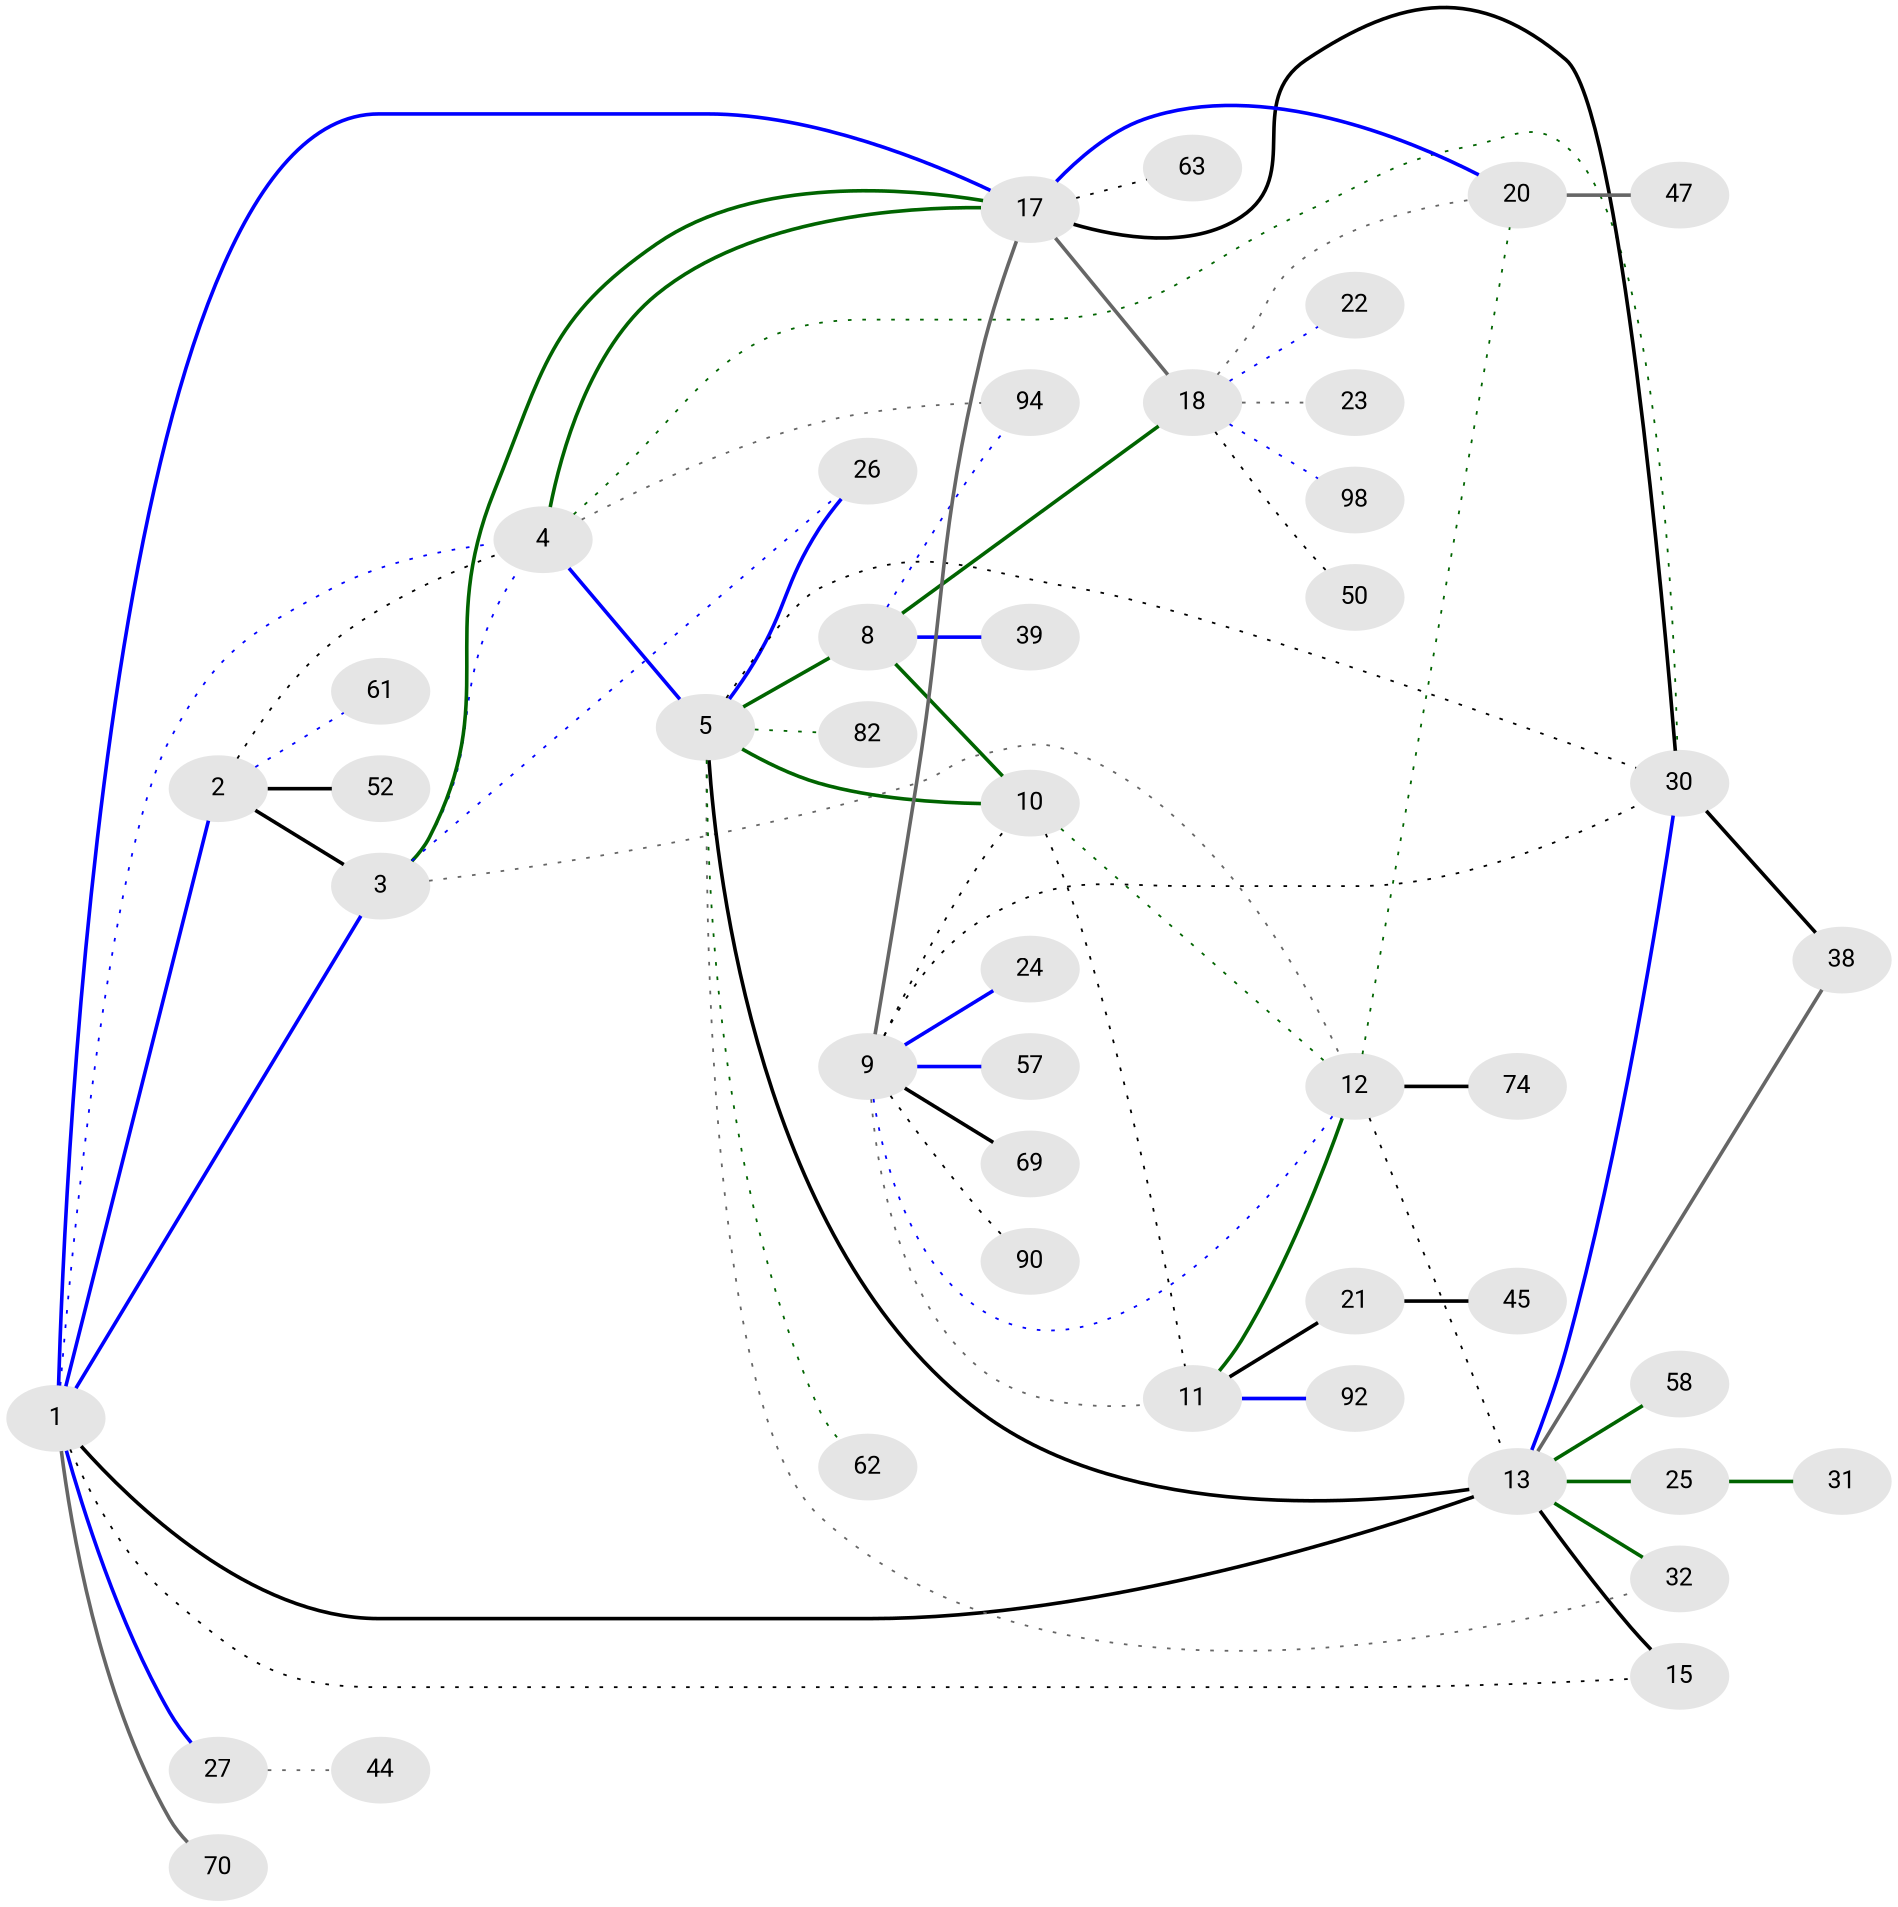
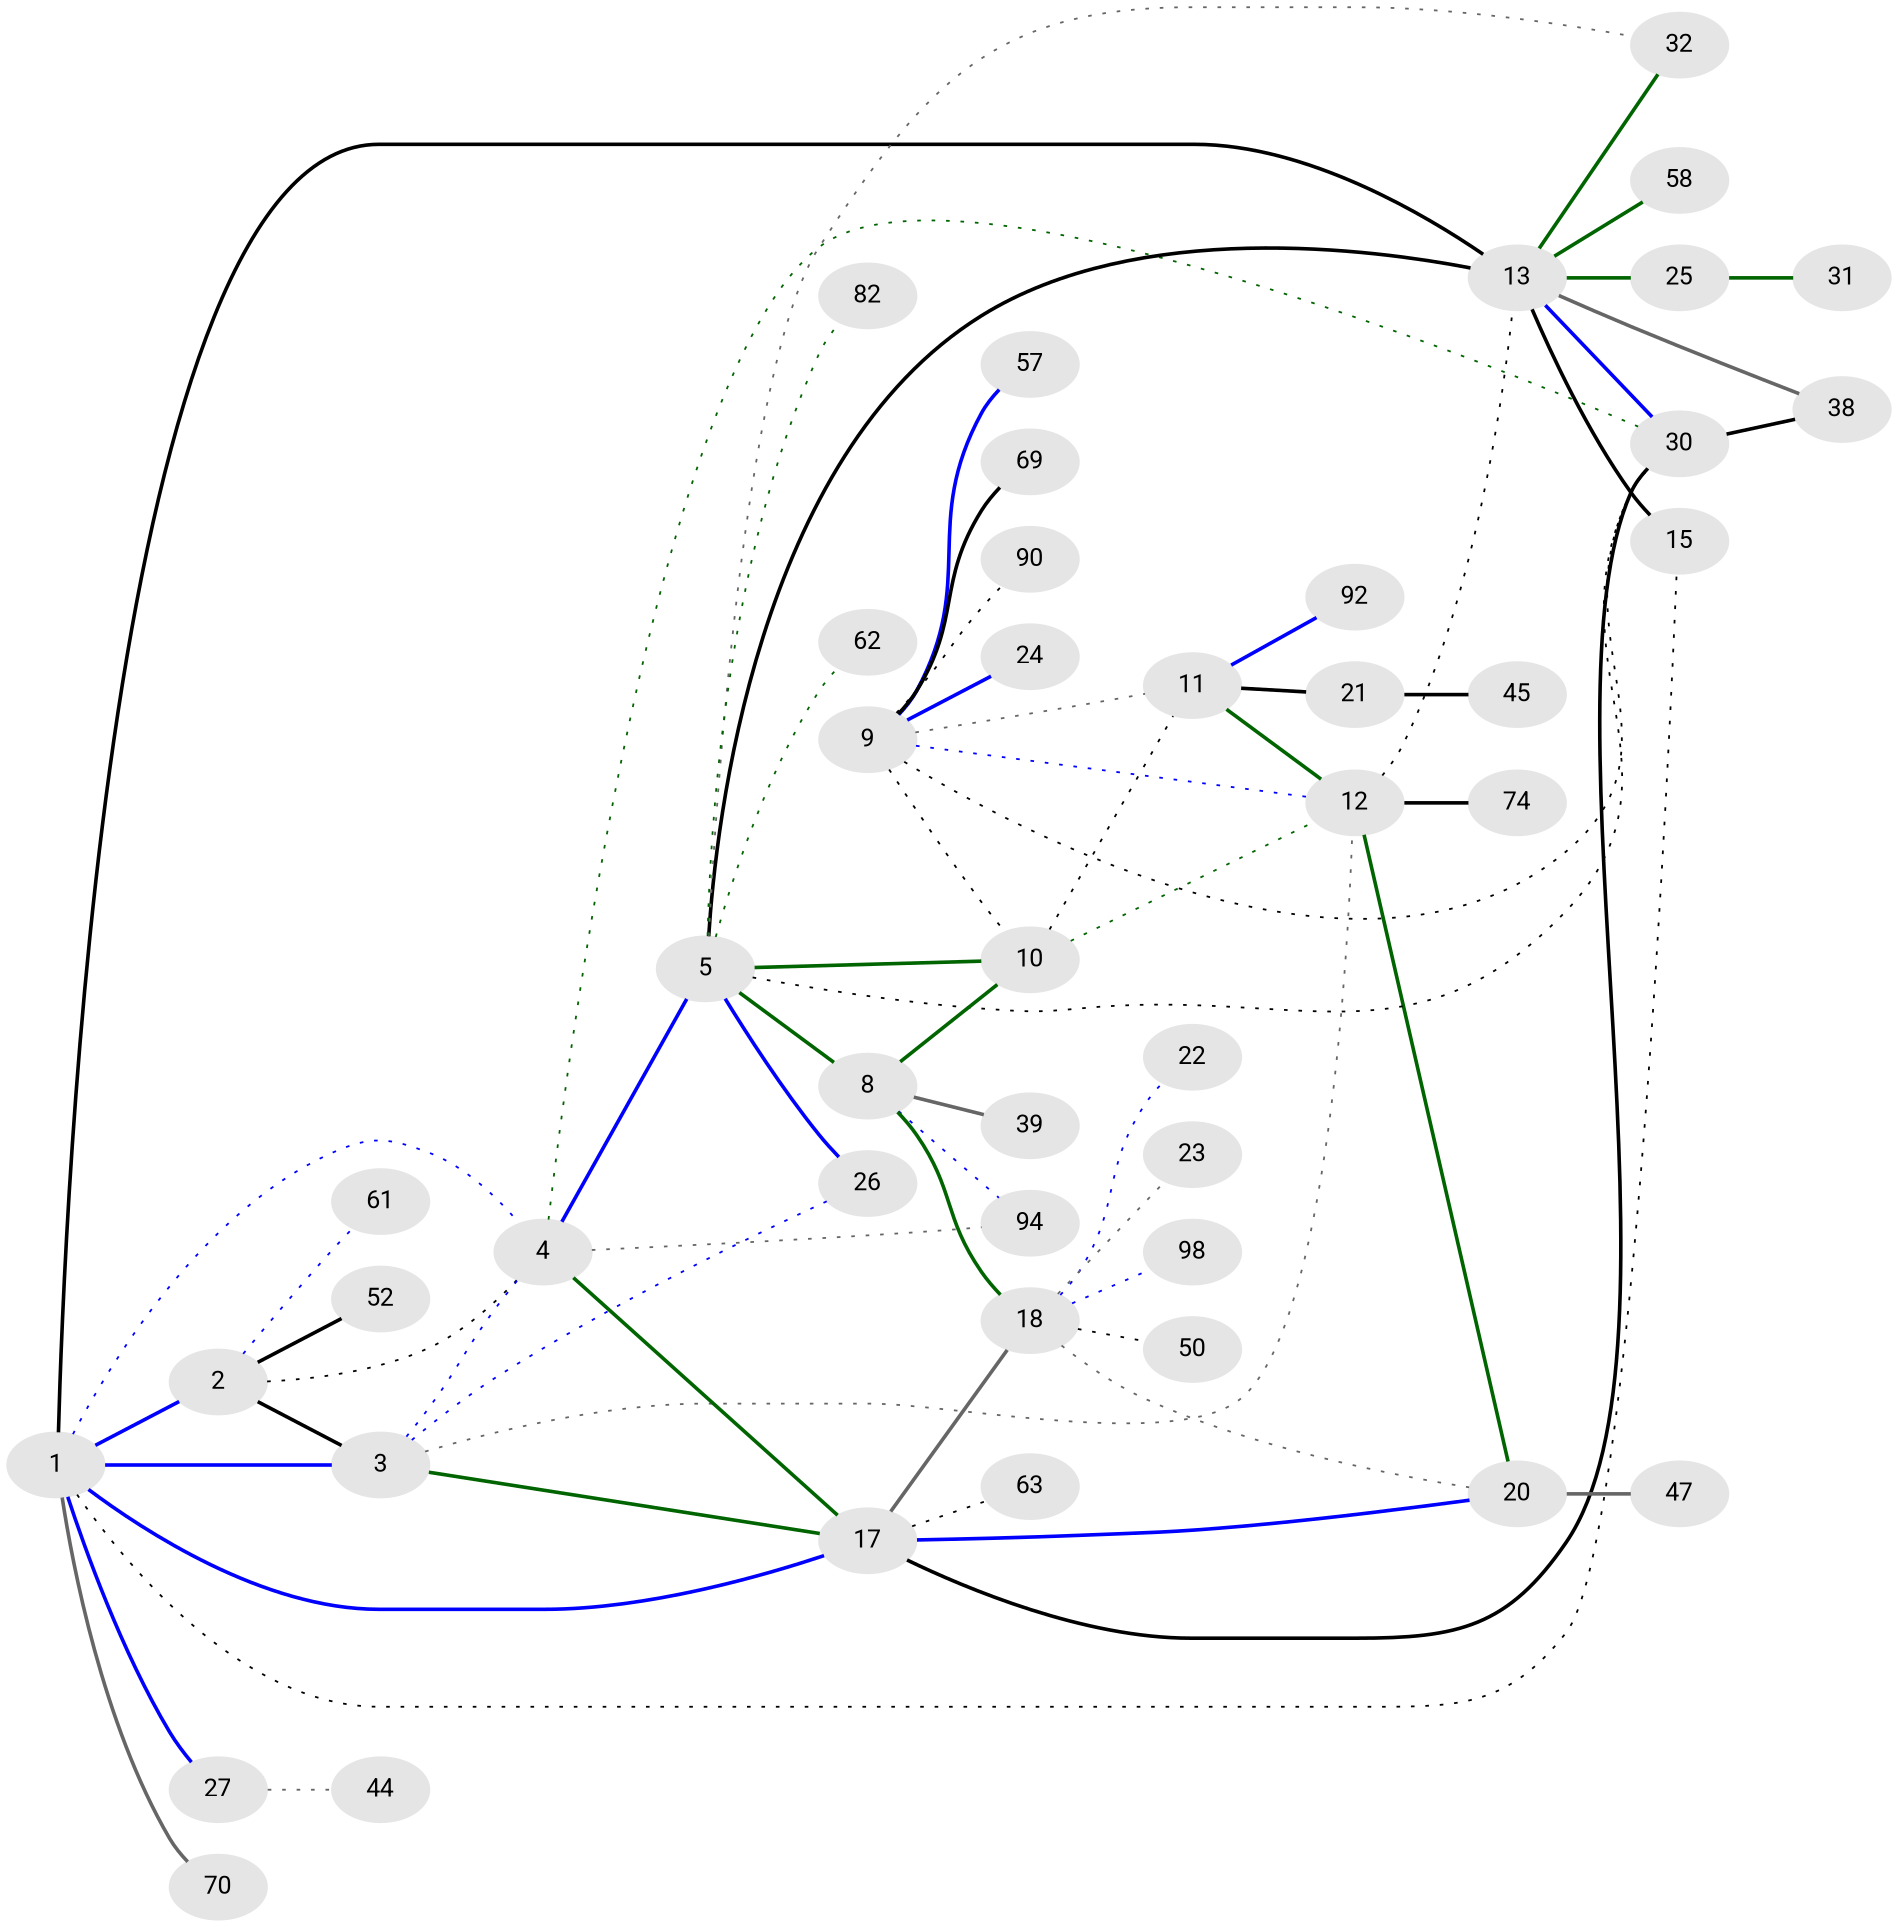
(949, 637) -> (949, 1106)
(1436, 641) -> (1436, 1148)
(934, 655) -> none
